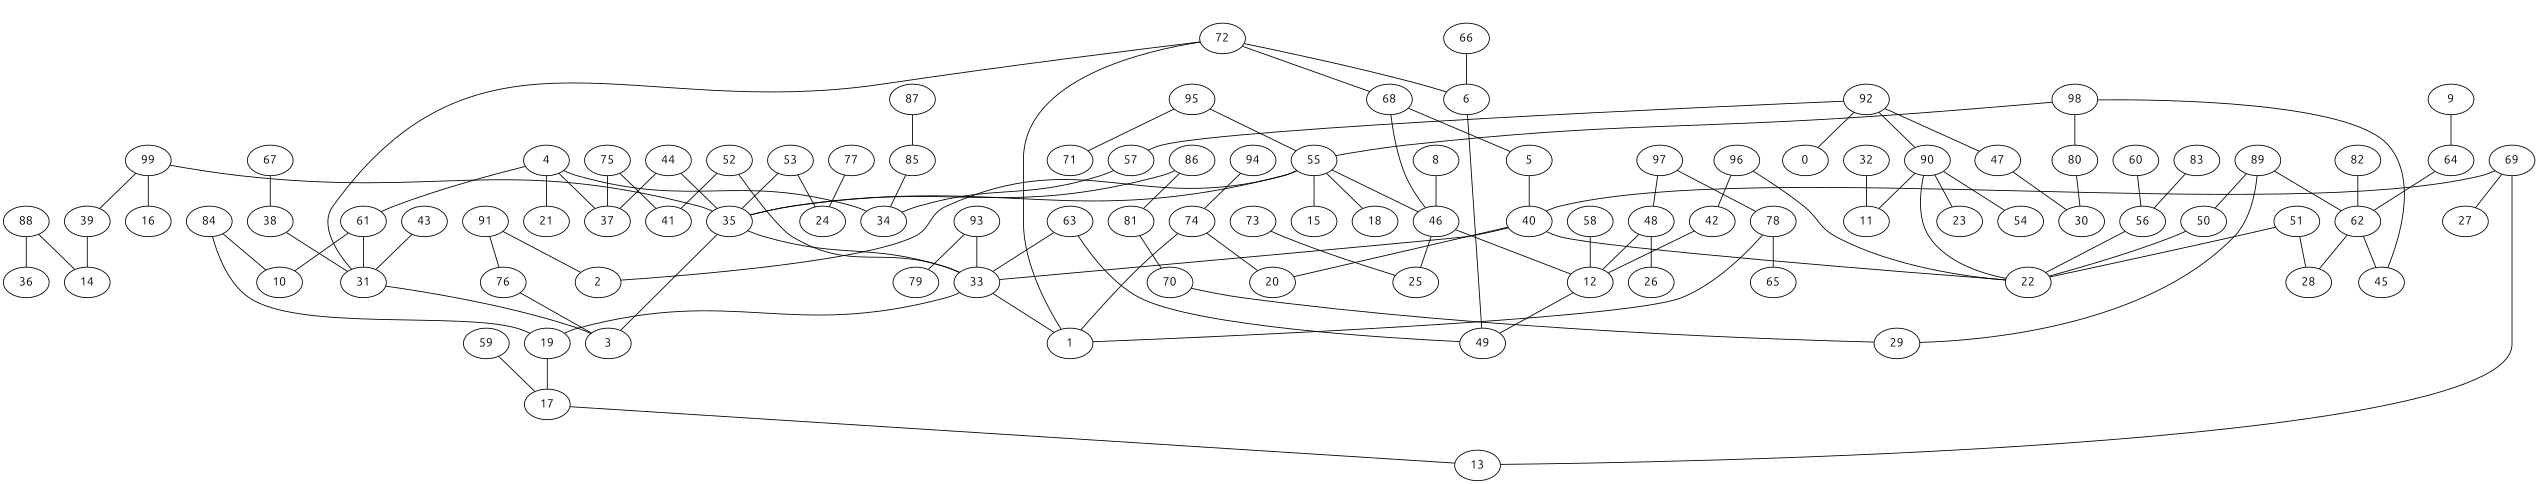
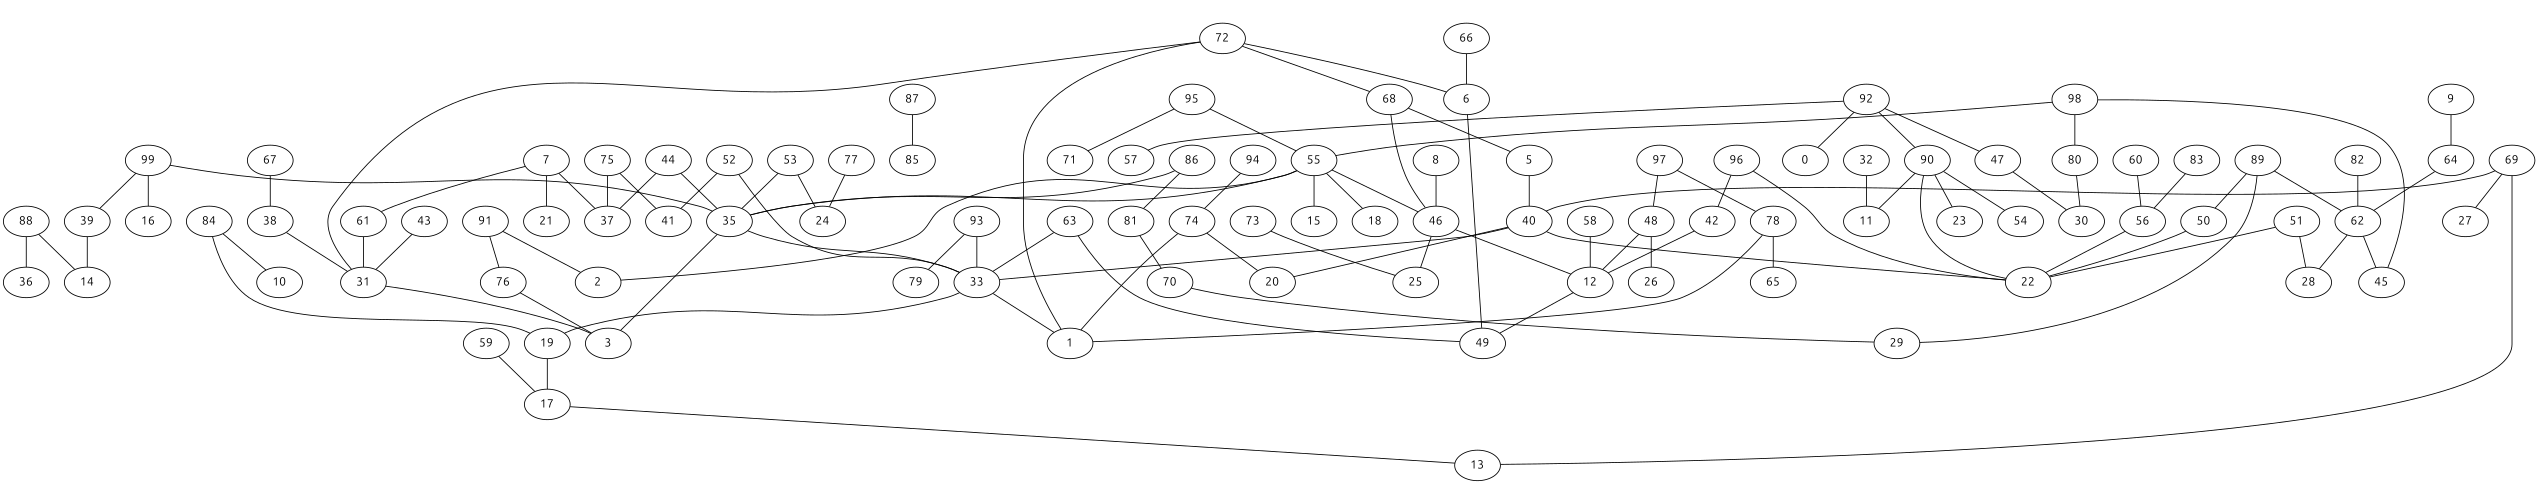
(546, 160) -> (546, 160)
(884, 221) -> none
(324, 250) -> none
